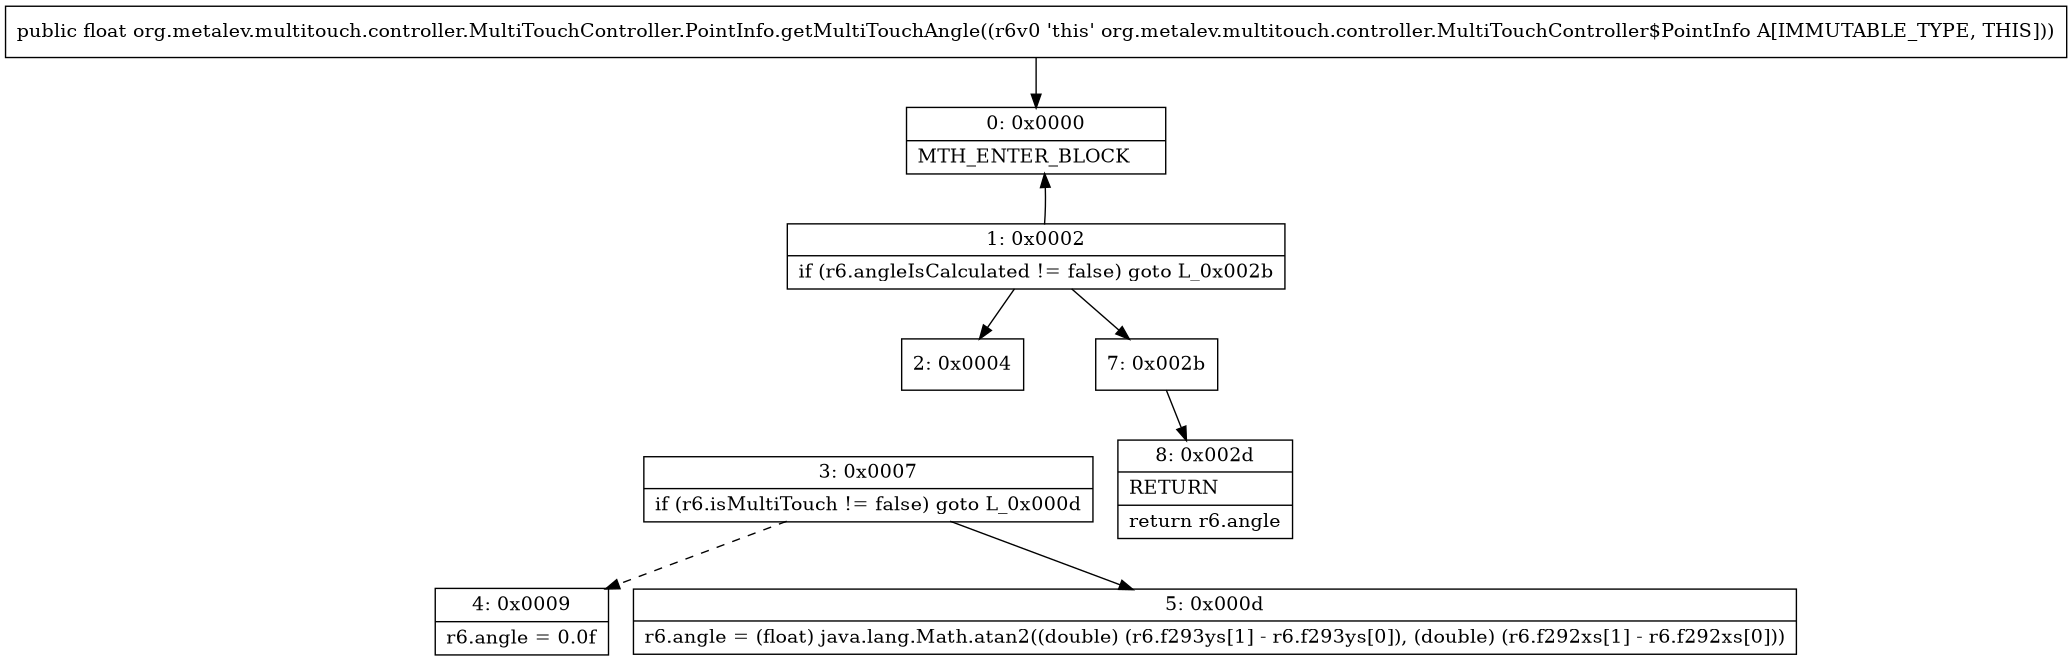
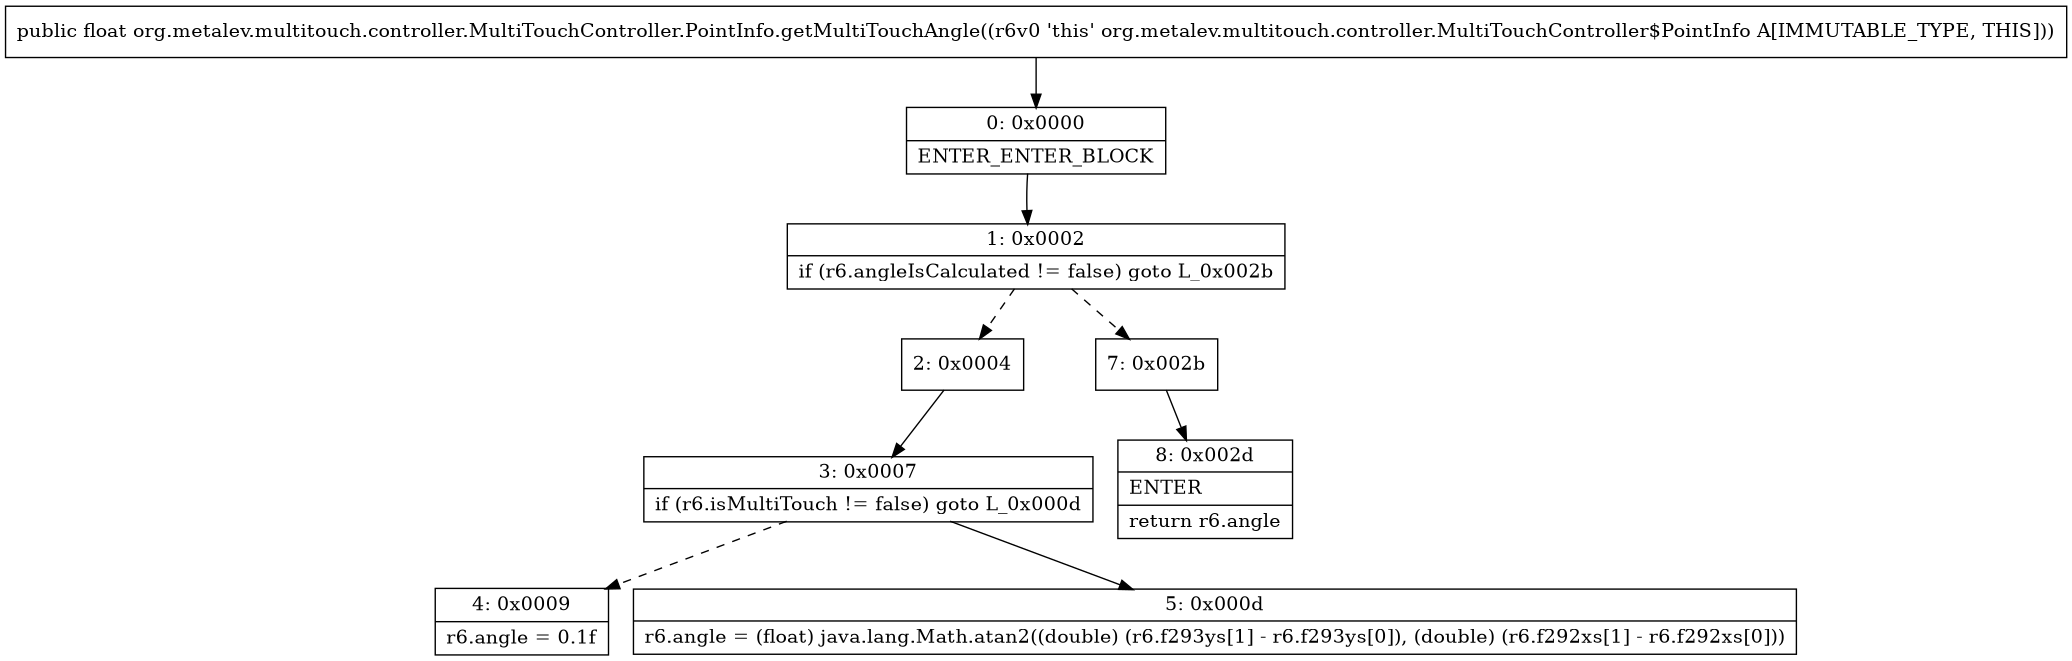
(1024, 157) -> (1036, 157)
(1045, 206) -> (1027, 192)
(1001, 308) -> (1001, 308)
(1095, 310) -> (1095, 310)
none -> (922, 418)
(1174, 488) -> (1166, 488)
(522, 638) -> (522, 638)
